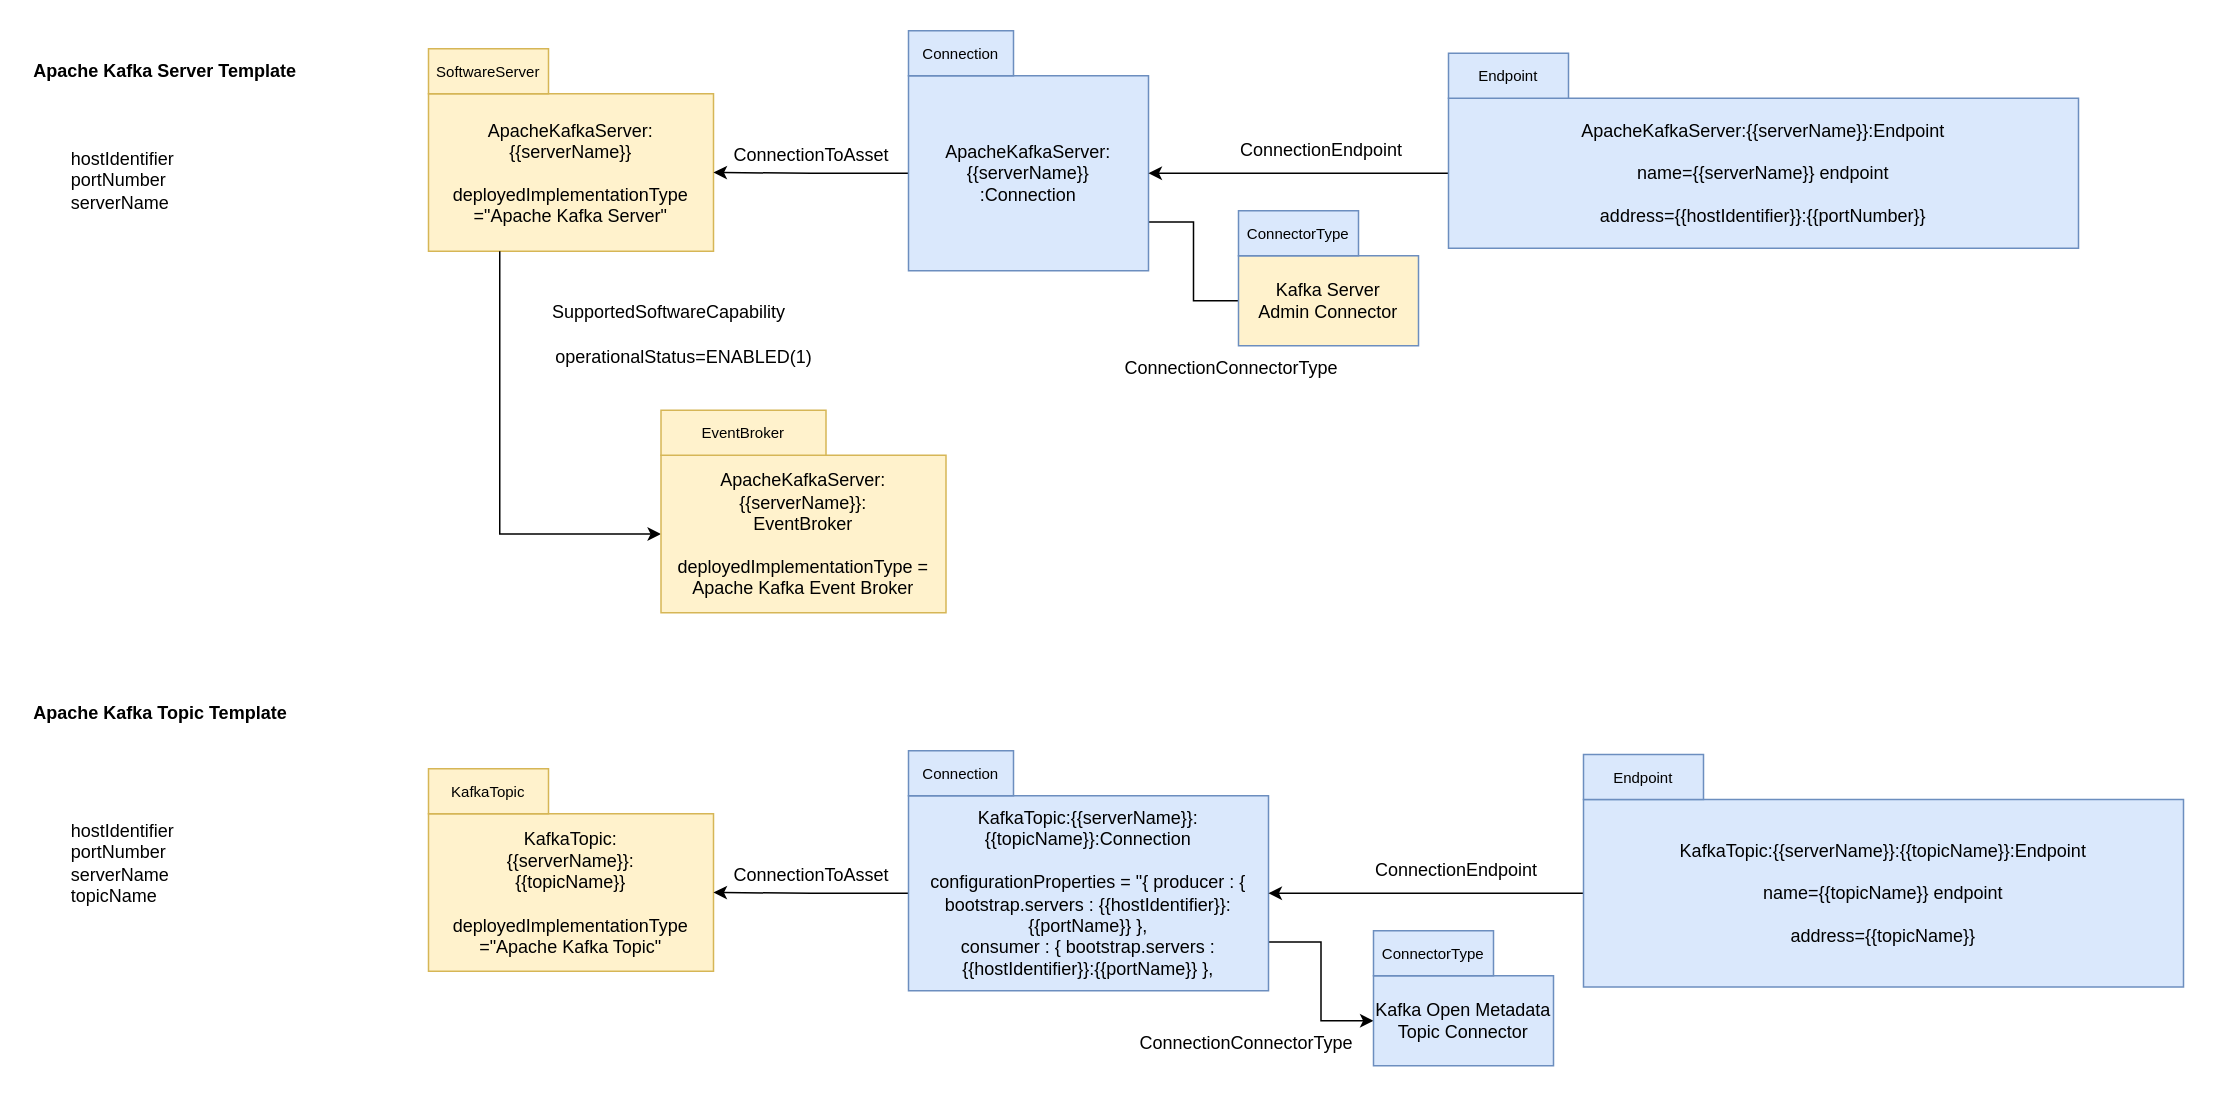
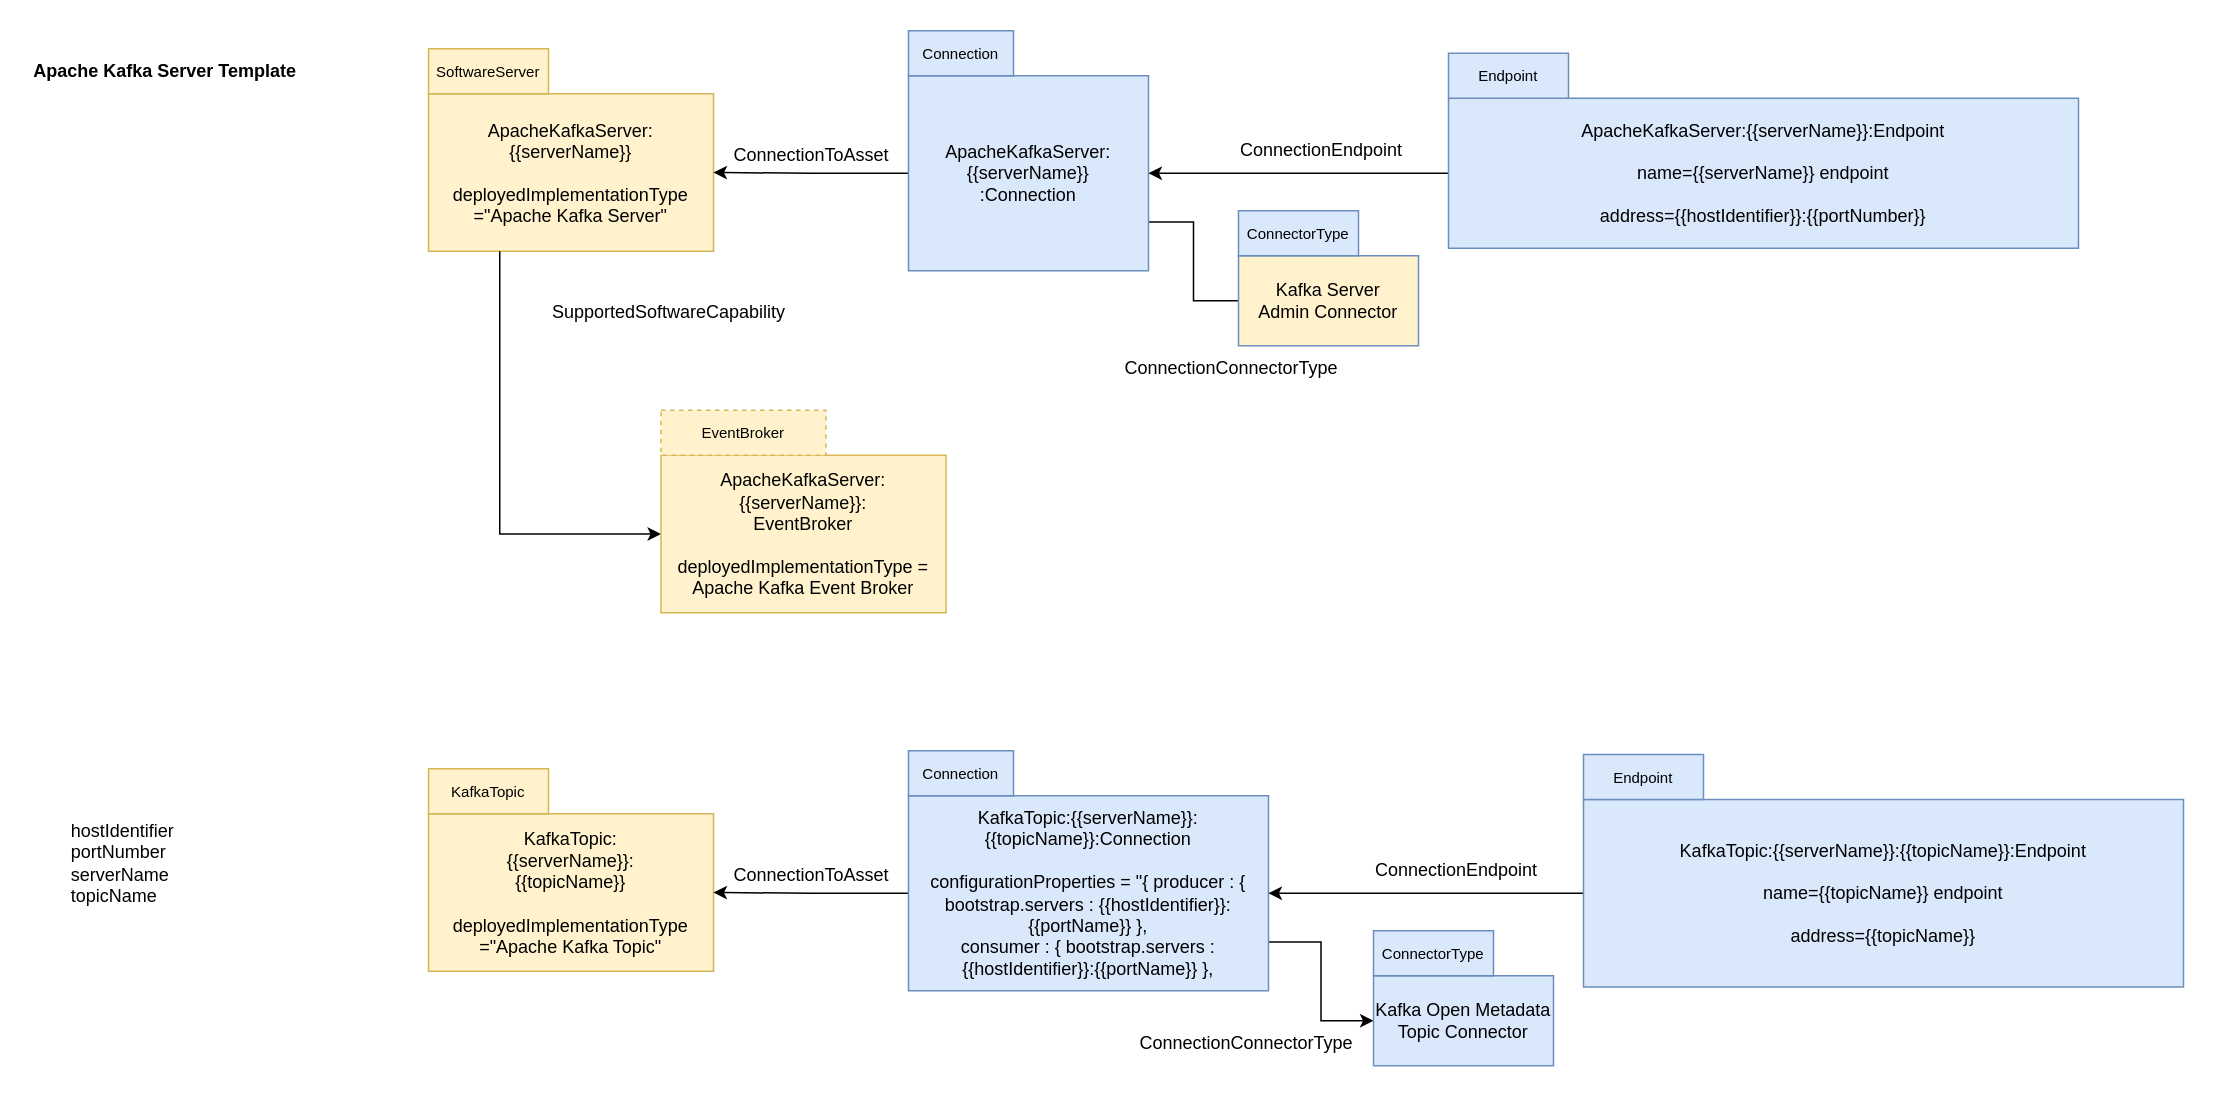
(136, 181) -> none
(683, 358) -> none
(743, 433) -> (743, 433)
(173, 713) -> none
